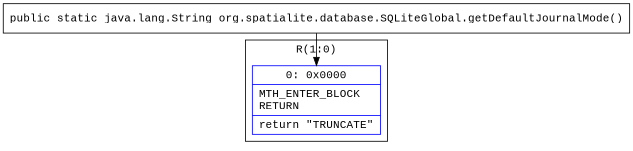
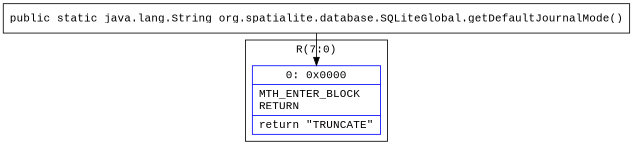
(316, 49) -> (316, 49)
